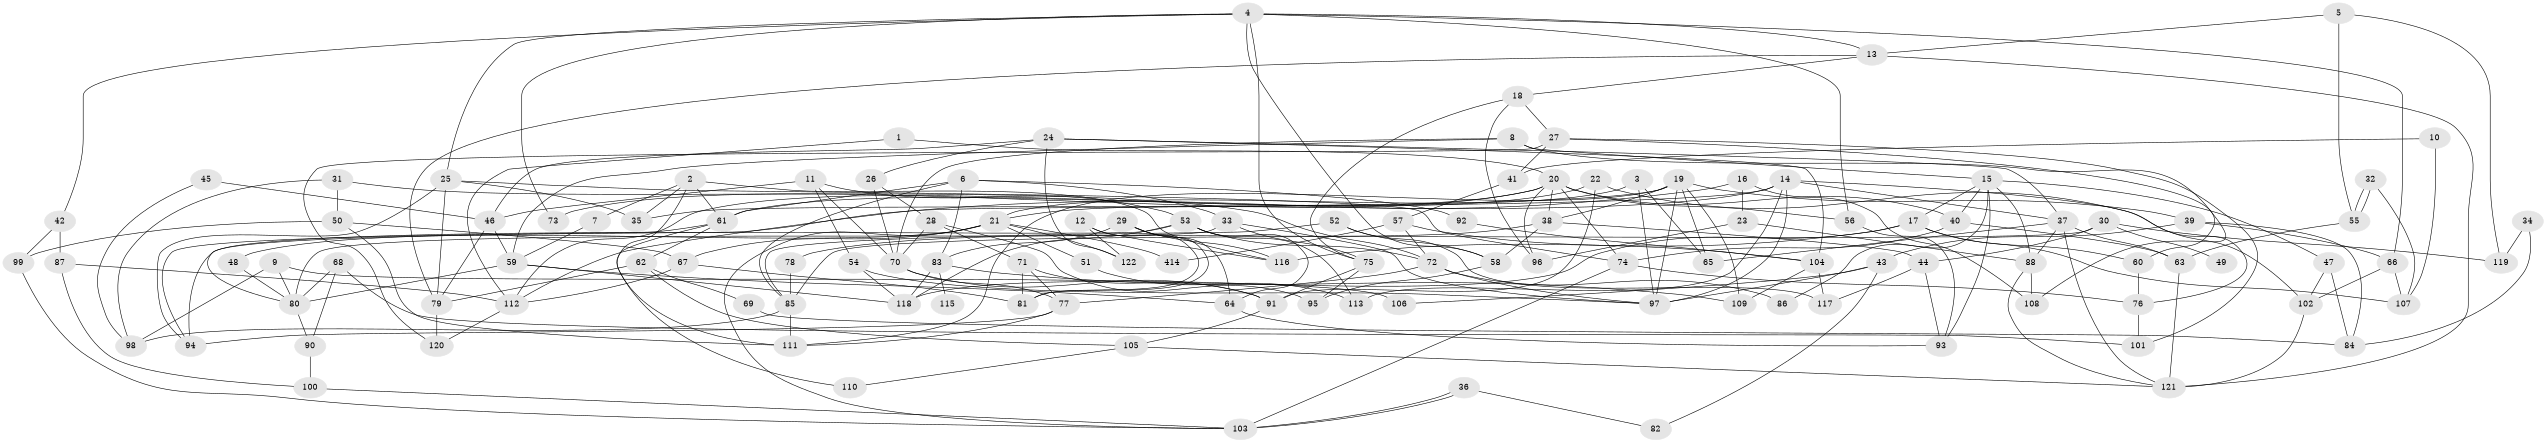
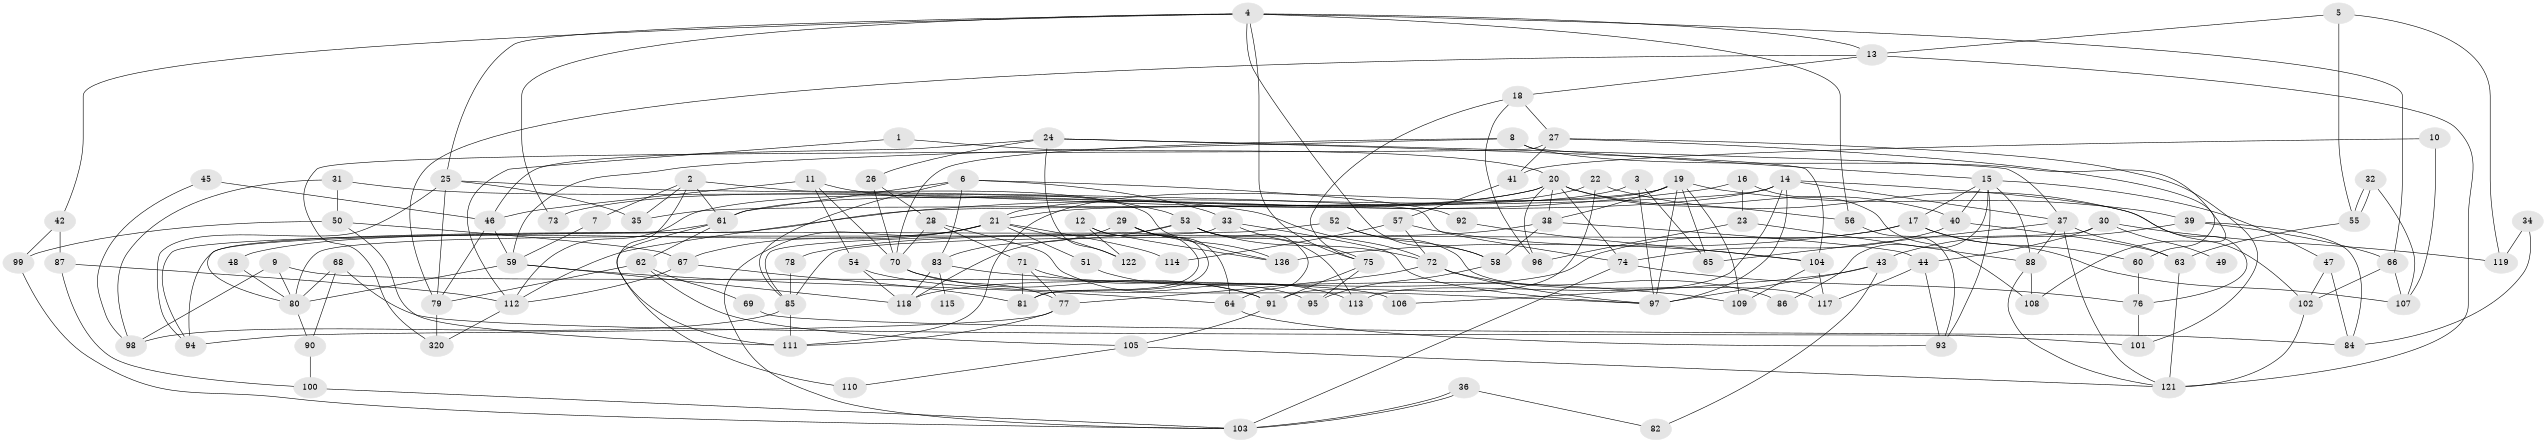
(1172, 263) -> (1172, 263)
(1282, 263) -> (1282, 263)
(437, 346) -> (437, 346)
